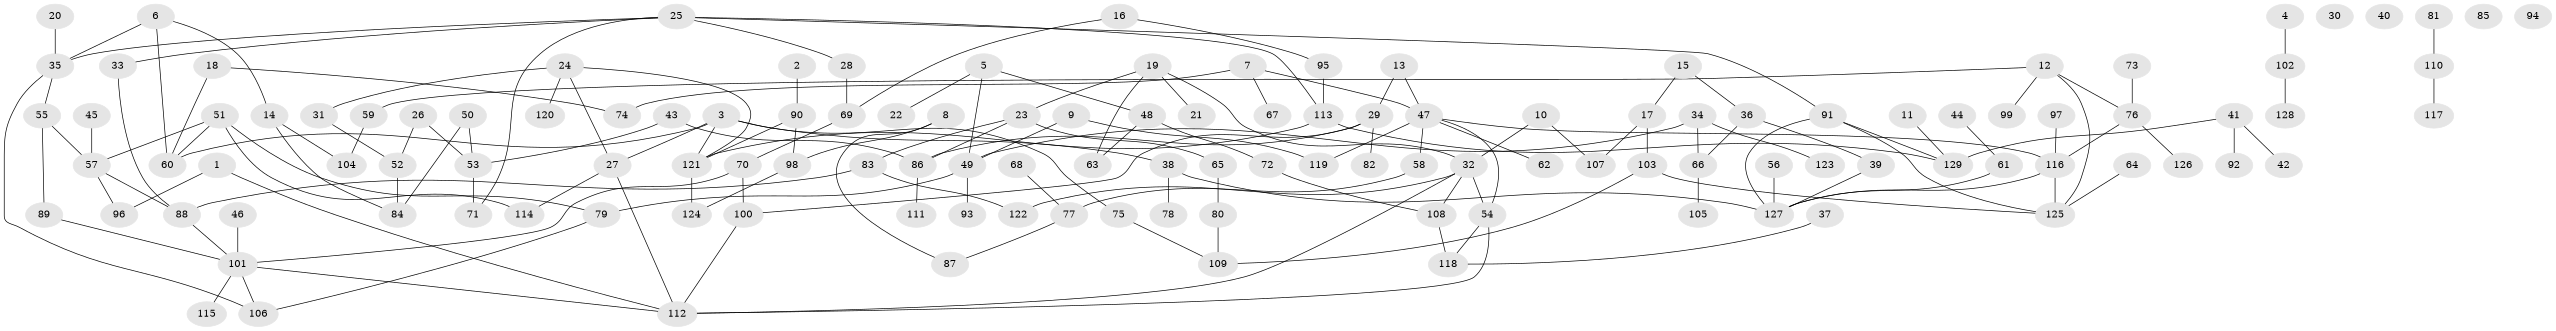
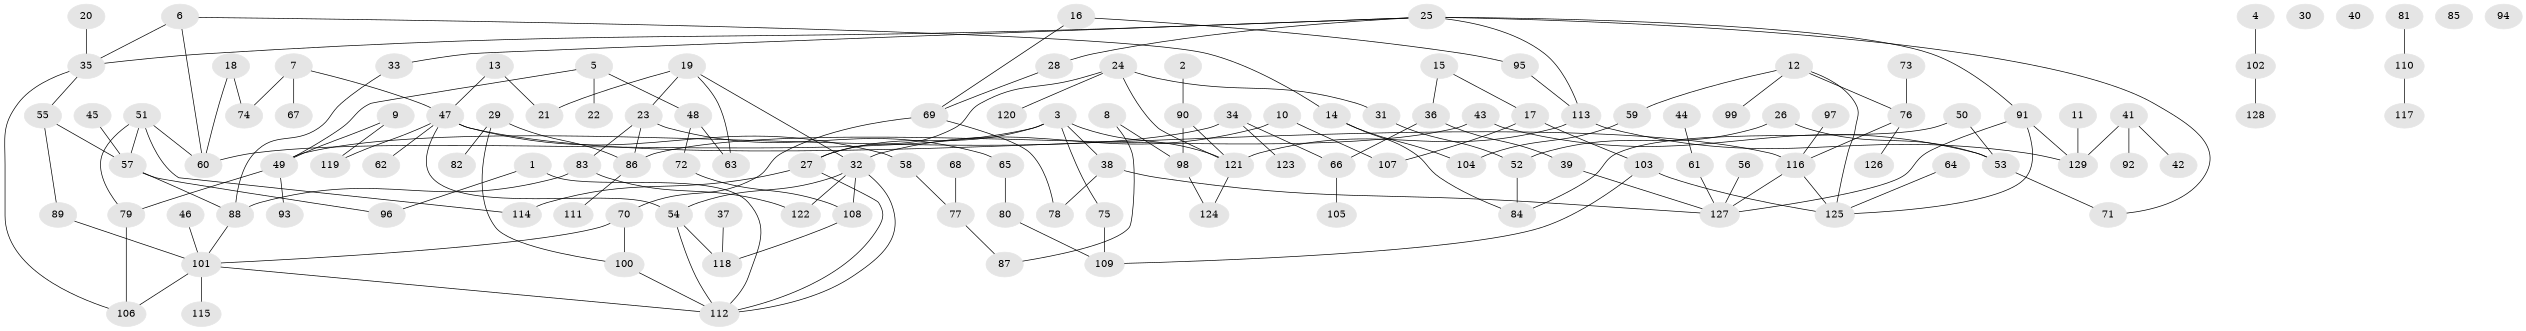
(1387, 91) -> (520, 91)
none -> (1025, 149)
